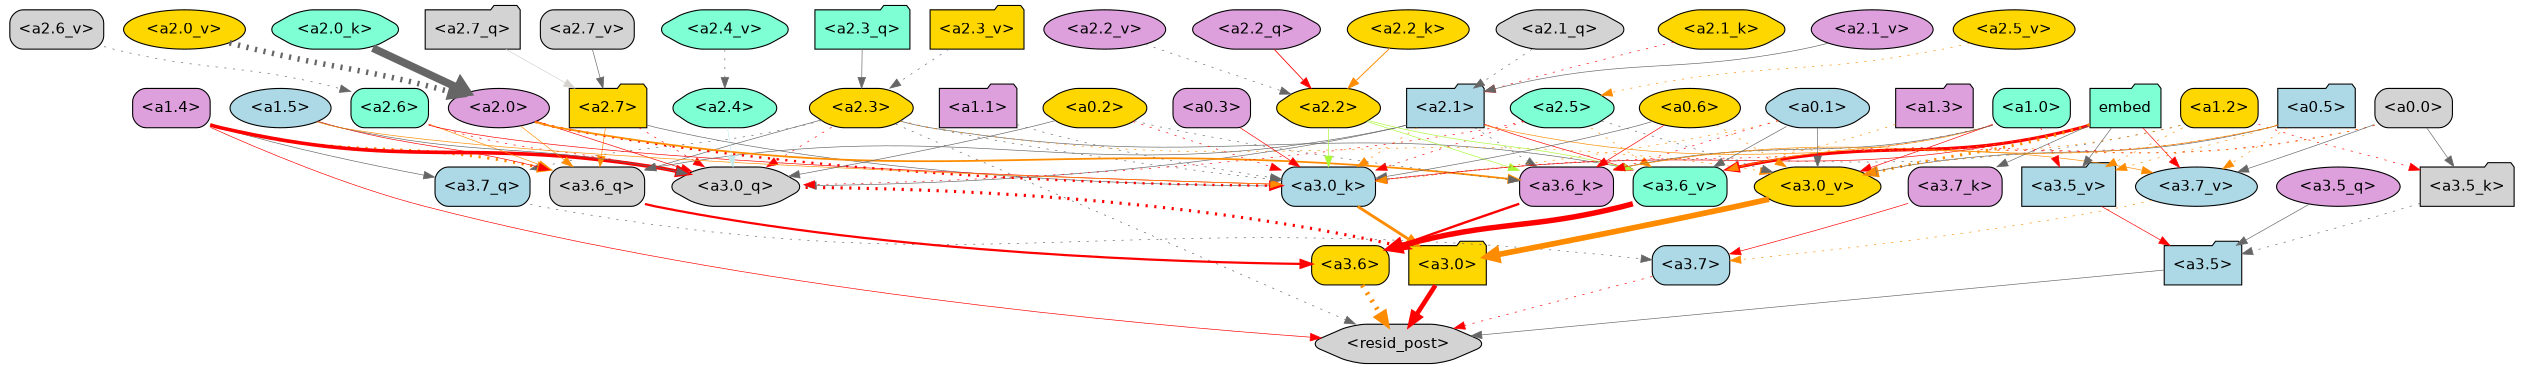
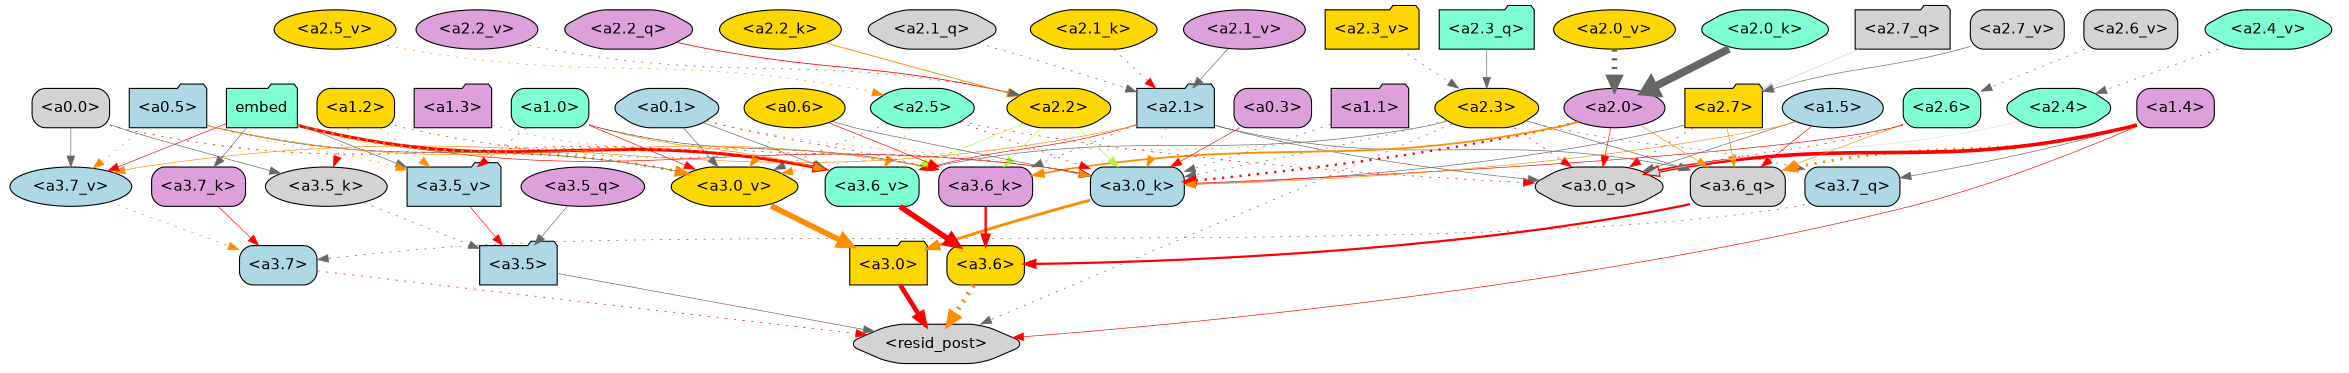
(1095, 108) -> none
(2467, 187) -> (326, 187)
(1103, 202) -> none
